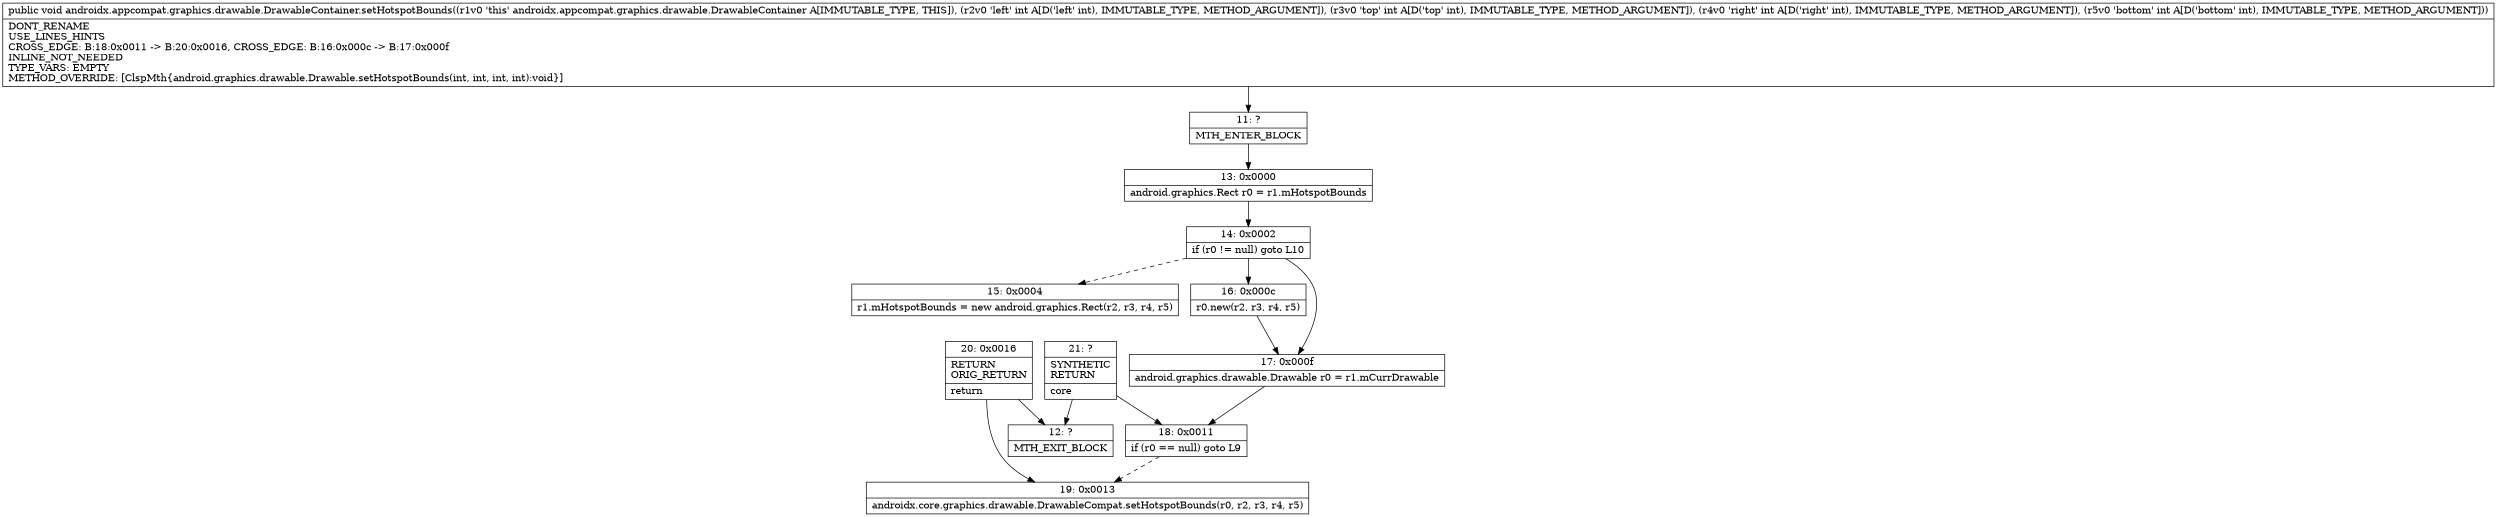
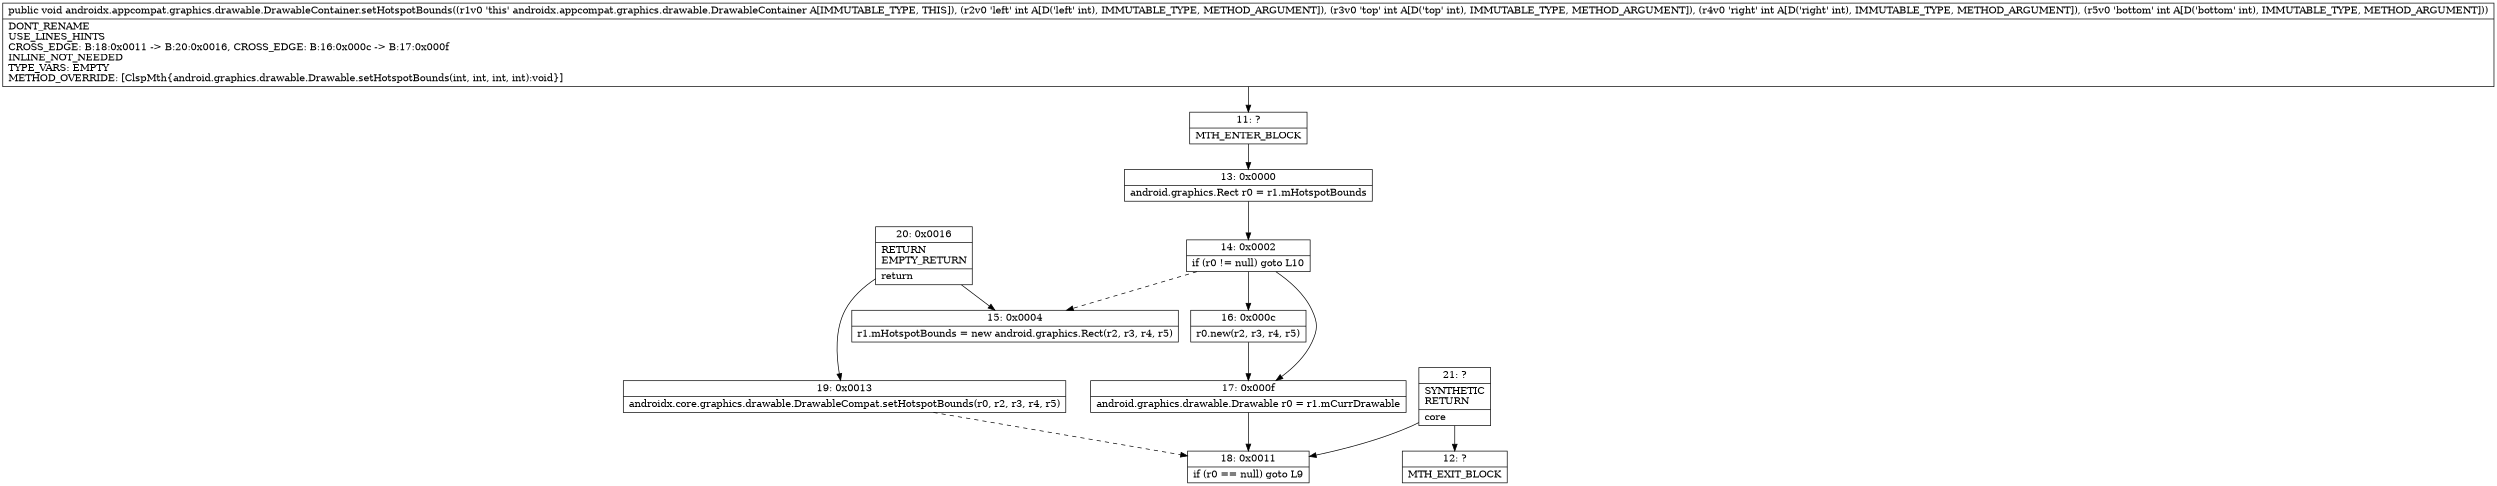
(989, 375) -> (924, 261)
(1029, 410) -> (976, 296)
(1140, 468) -> (1057, 434)
